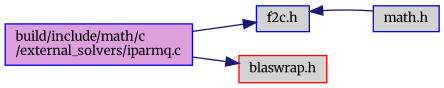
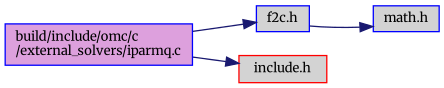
(348, 10) -> (335, 27)
(99, 45) -> (99, 45)
(283, 69) -> (283, 69)
